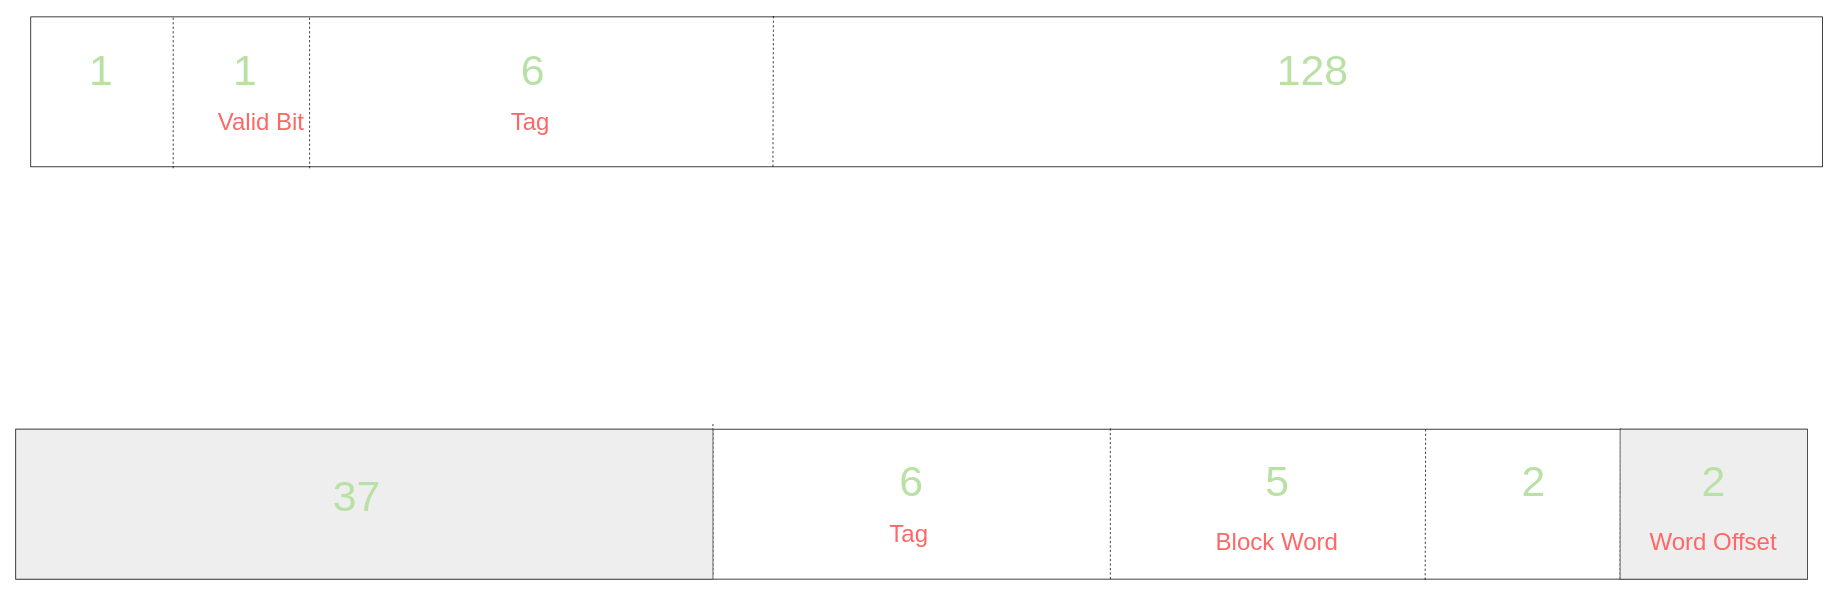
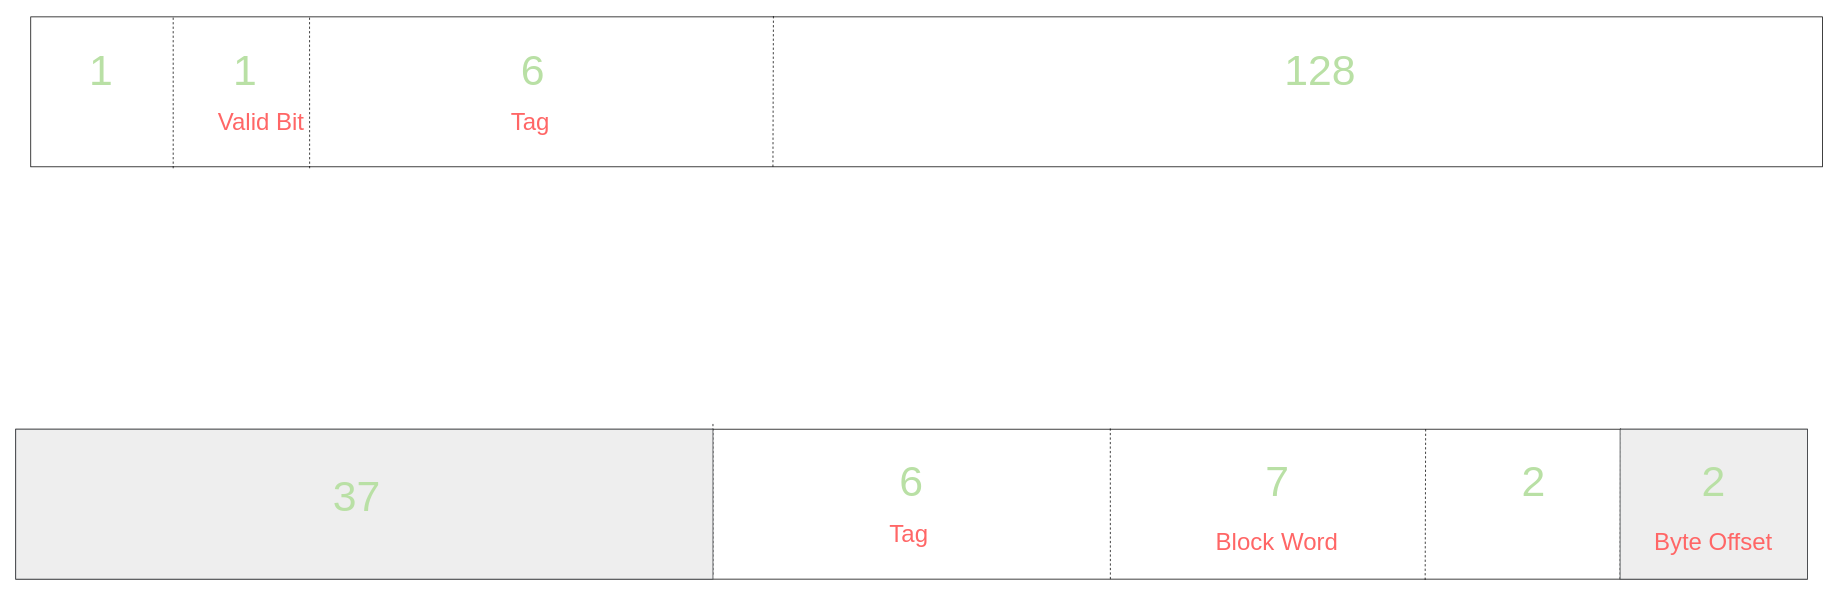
(1313, 70) -> (1321, 70)
(1278, 482) -> (1278, 482)
(1714, 542) -> (1714, 542)
